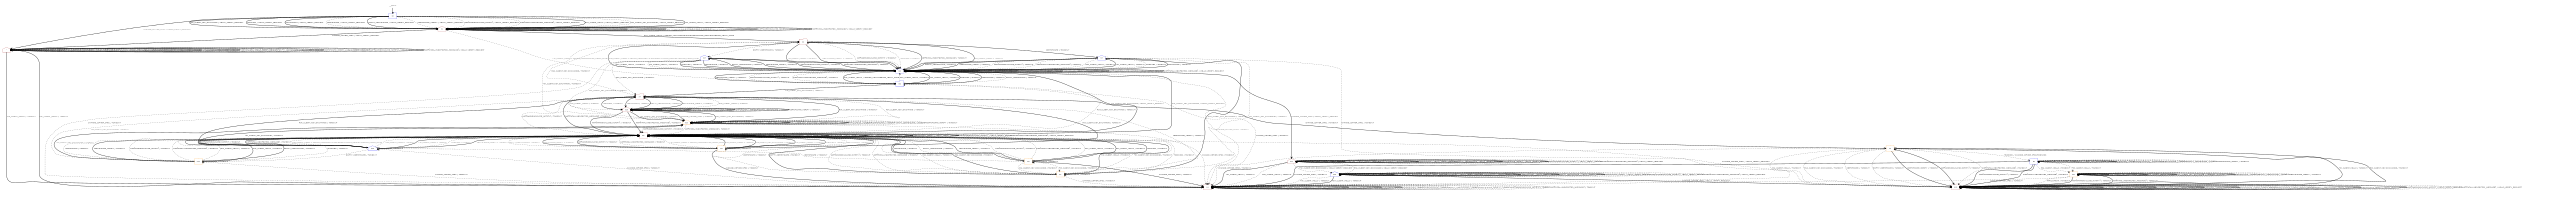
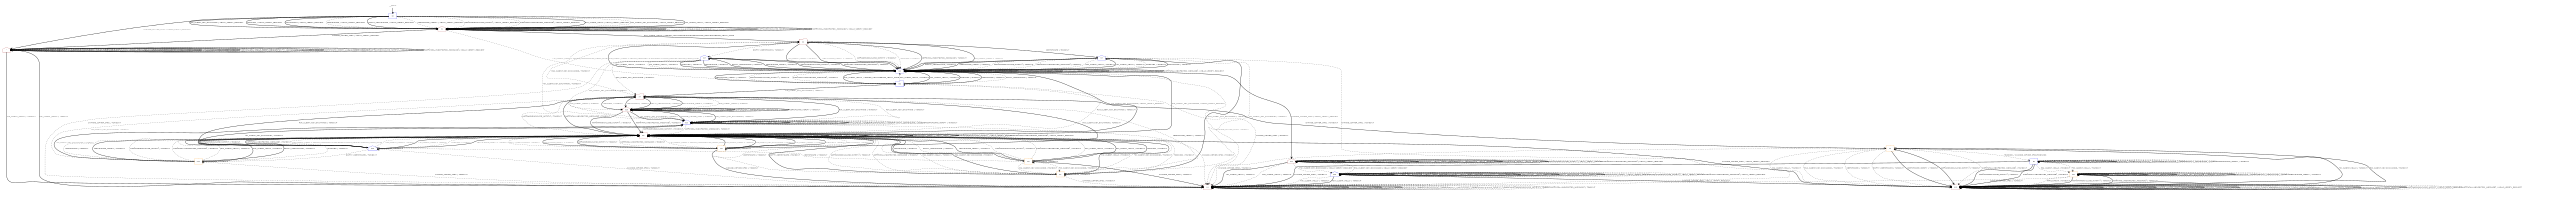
(686, 123) -> (686, 123)
(1302, 143) -> (1302, 143)
